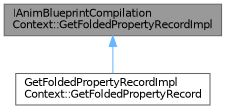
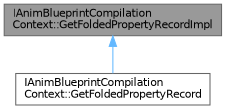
(113, 89) -> (113, 89)
